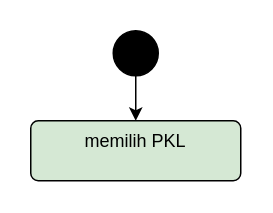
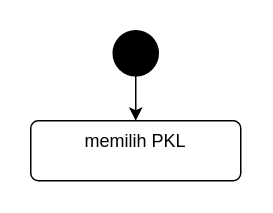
(136, 151) -> (136, 151)
